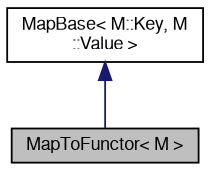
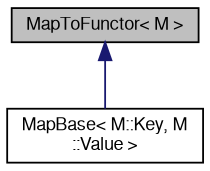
(105, 104) -> (105, 85)
